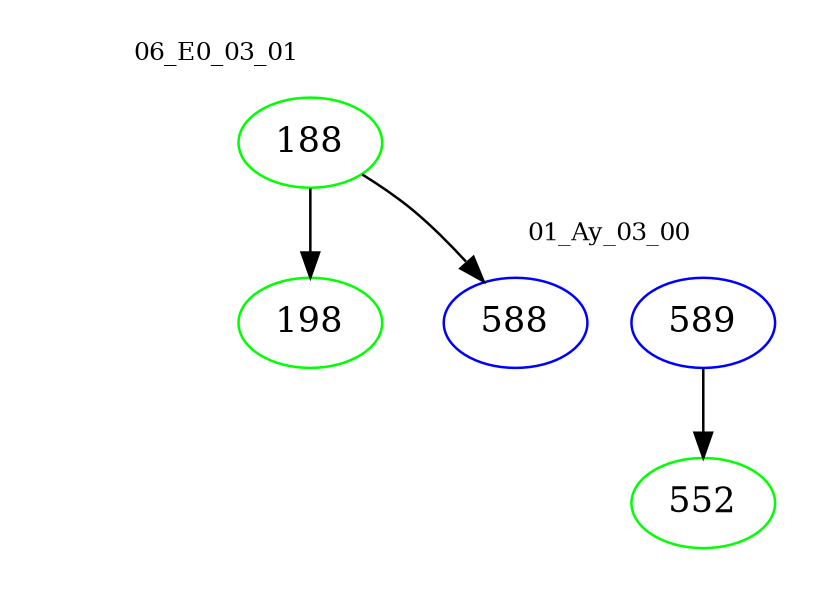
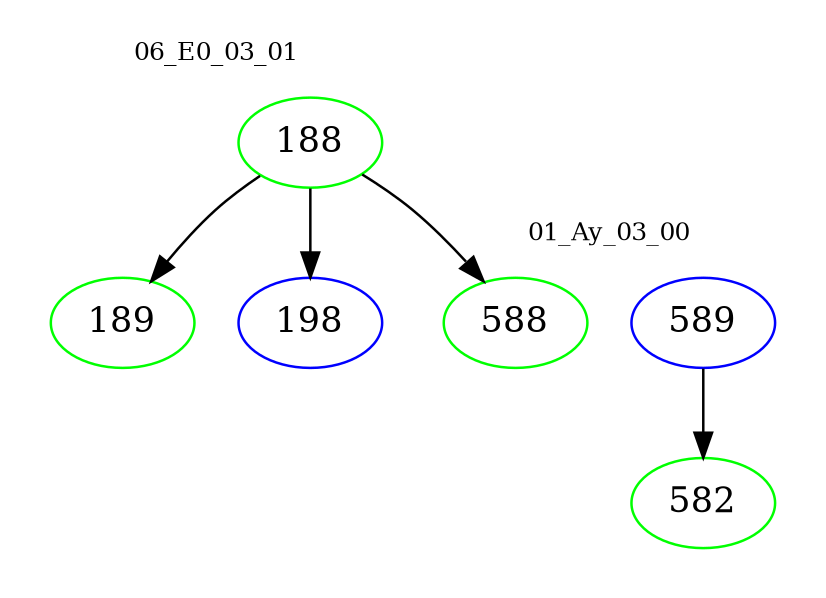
none -> (123, 323)
(310, 323) -> (310, 323)
(516, 323) -> (516, 323)
(703, 503) -> (703, 503)
